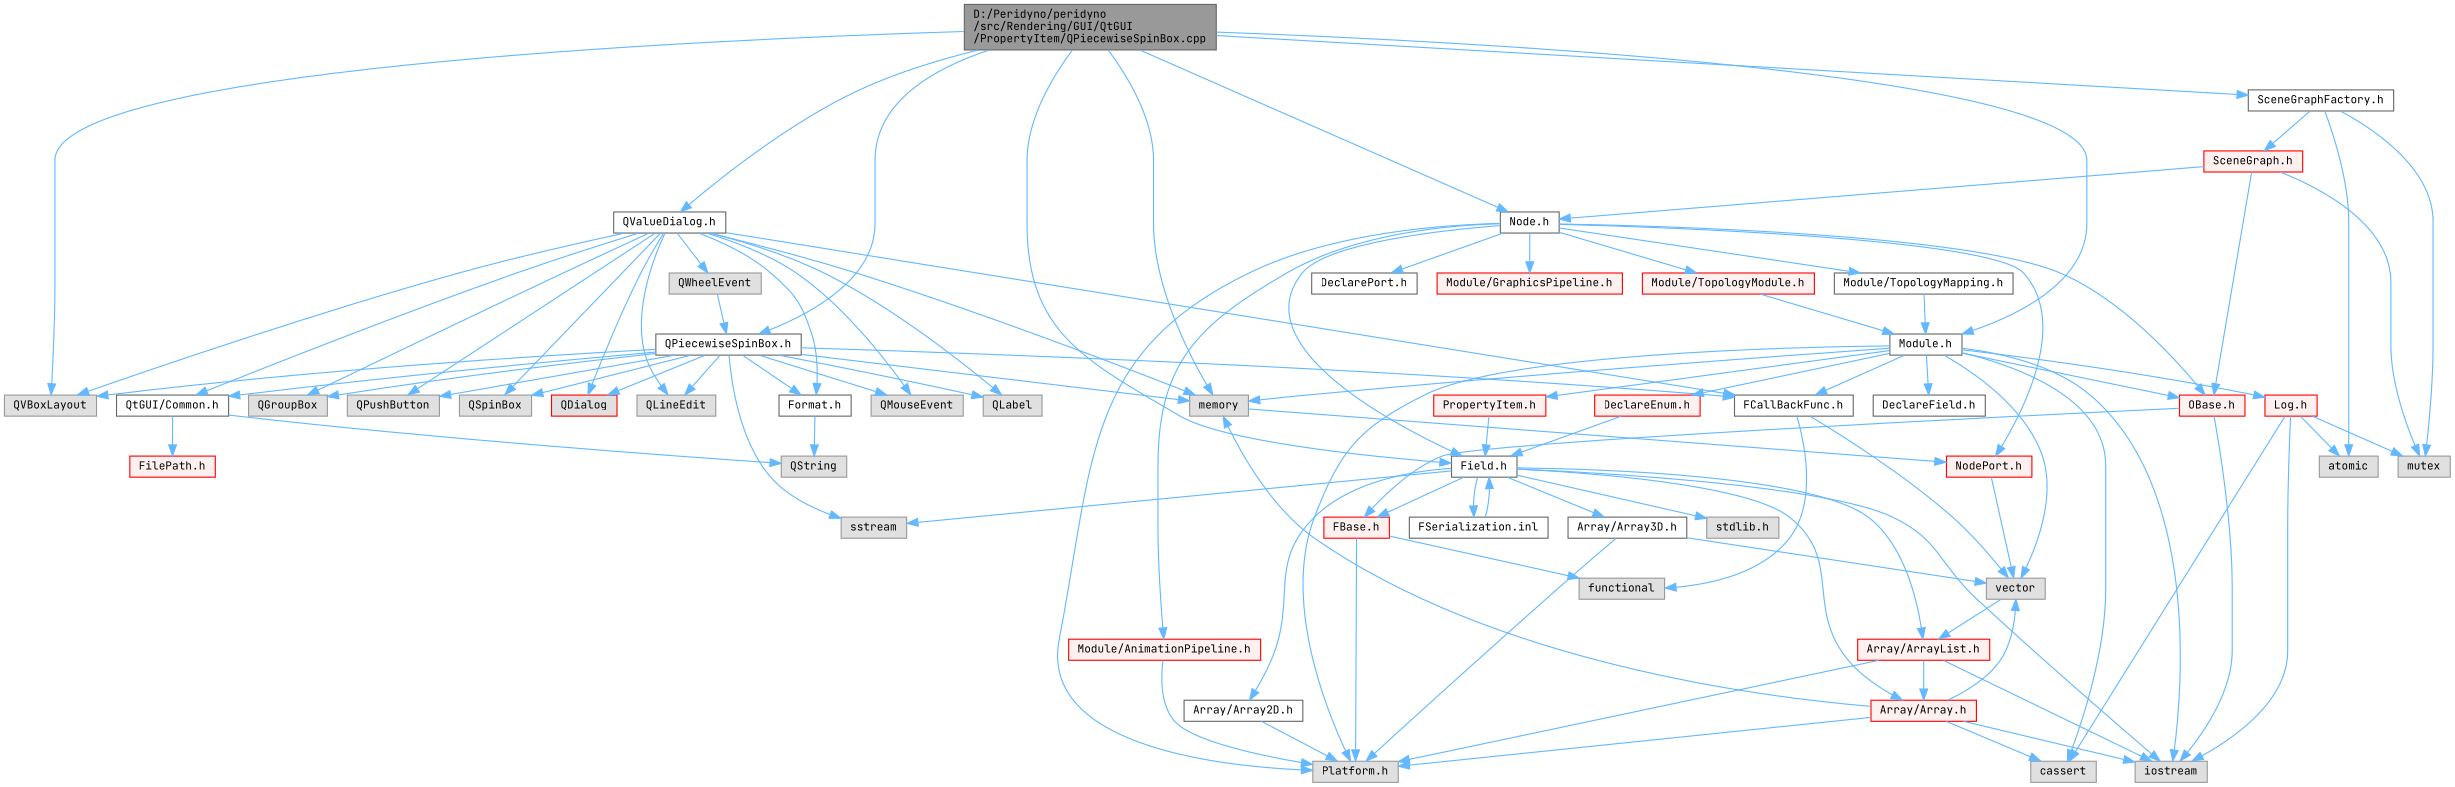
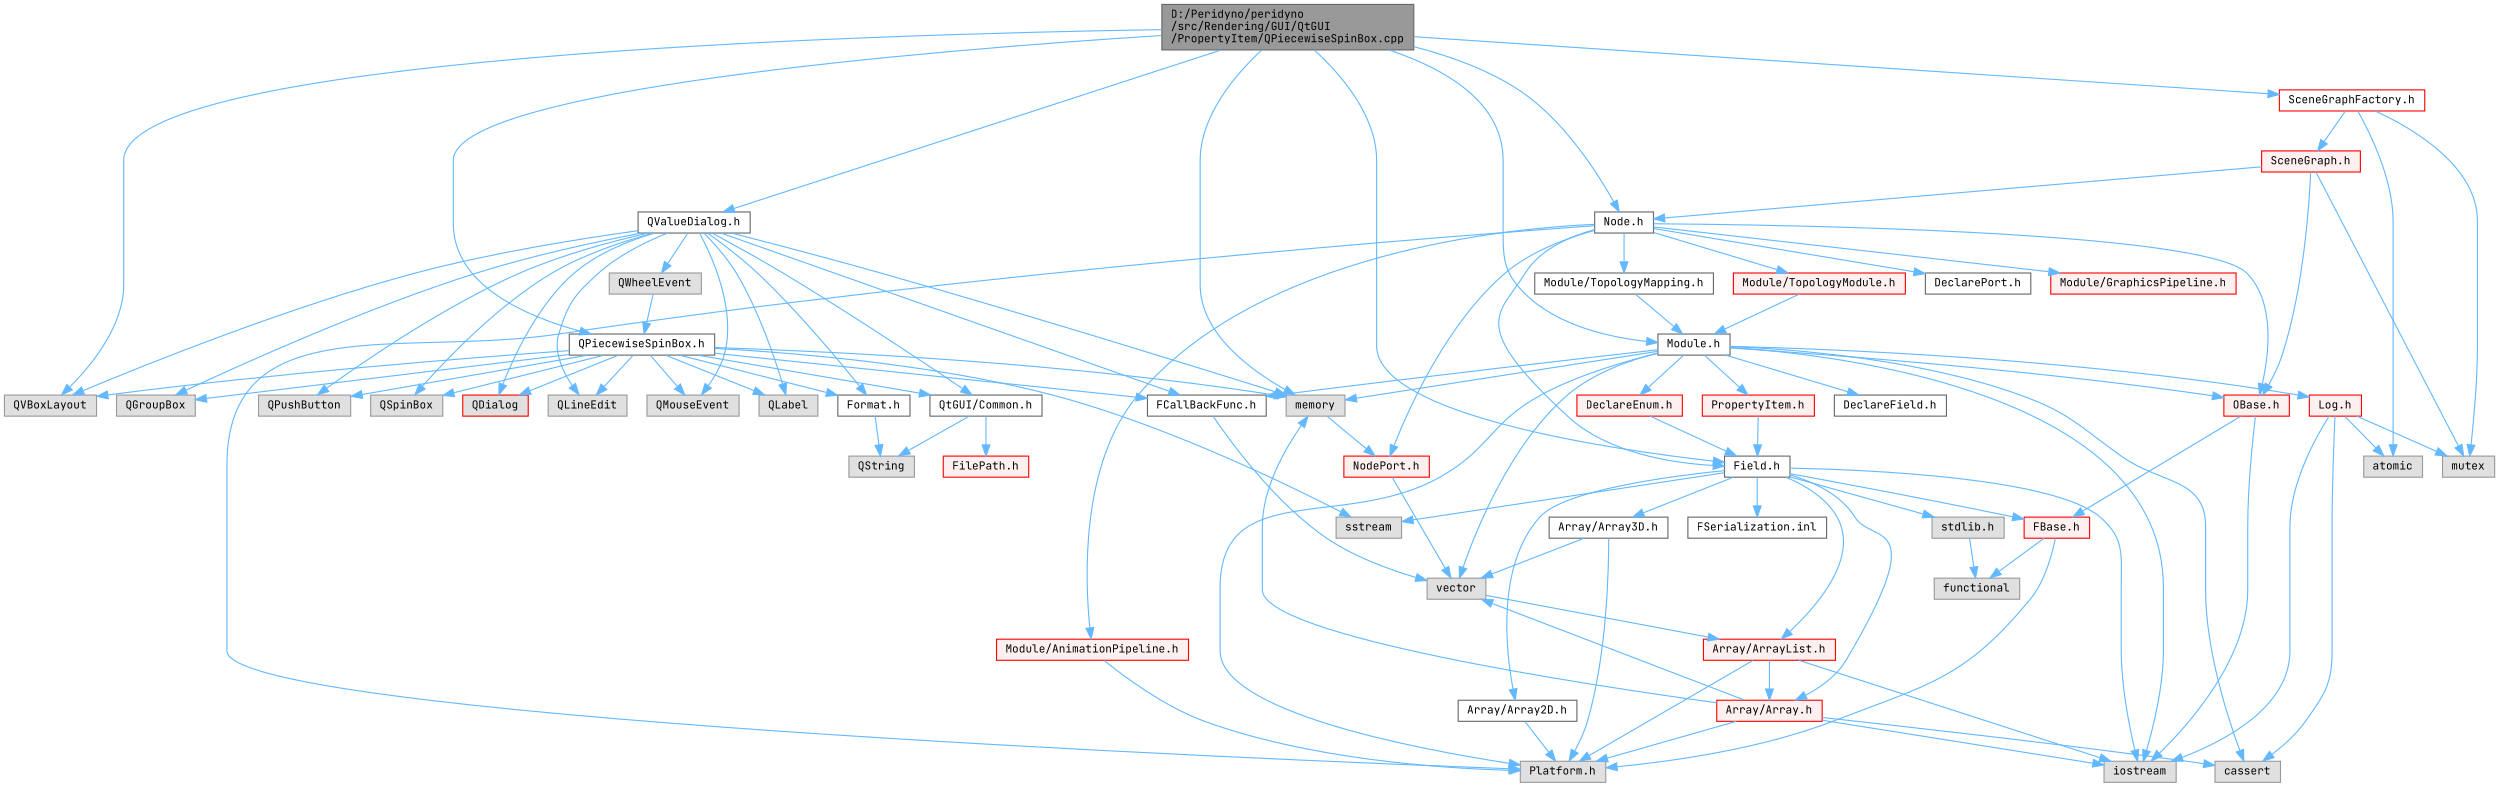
(2321, 100) -> (2352, 100)
(1488, 503) -> none
(1789, 538) -> (1972, 553)
